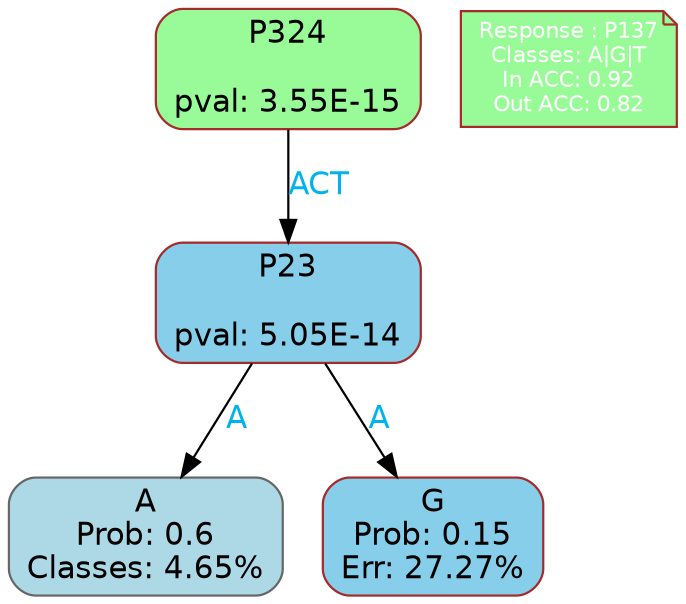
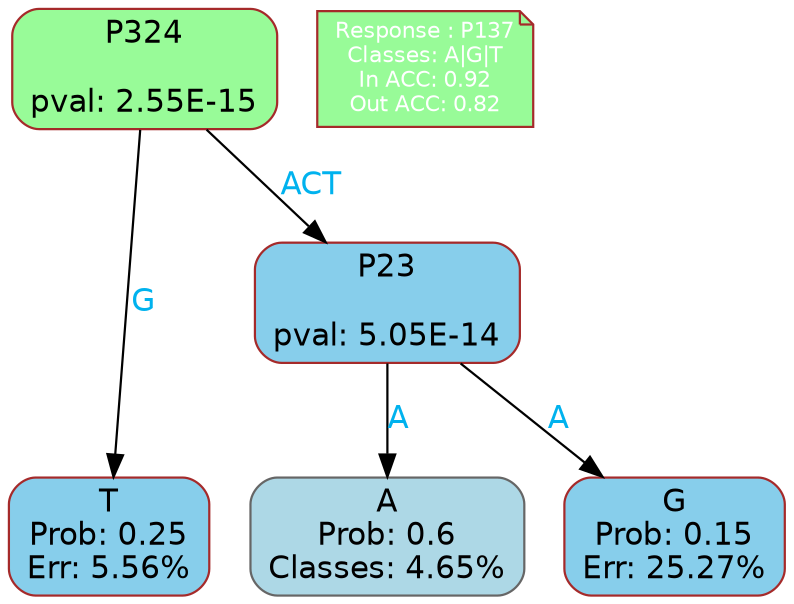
(288, 69) -> (145, 69)
none -> (109, 537)
(433, 537) -> (675, 537)
